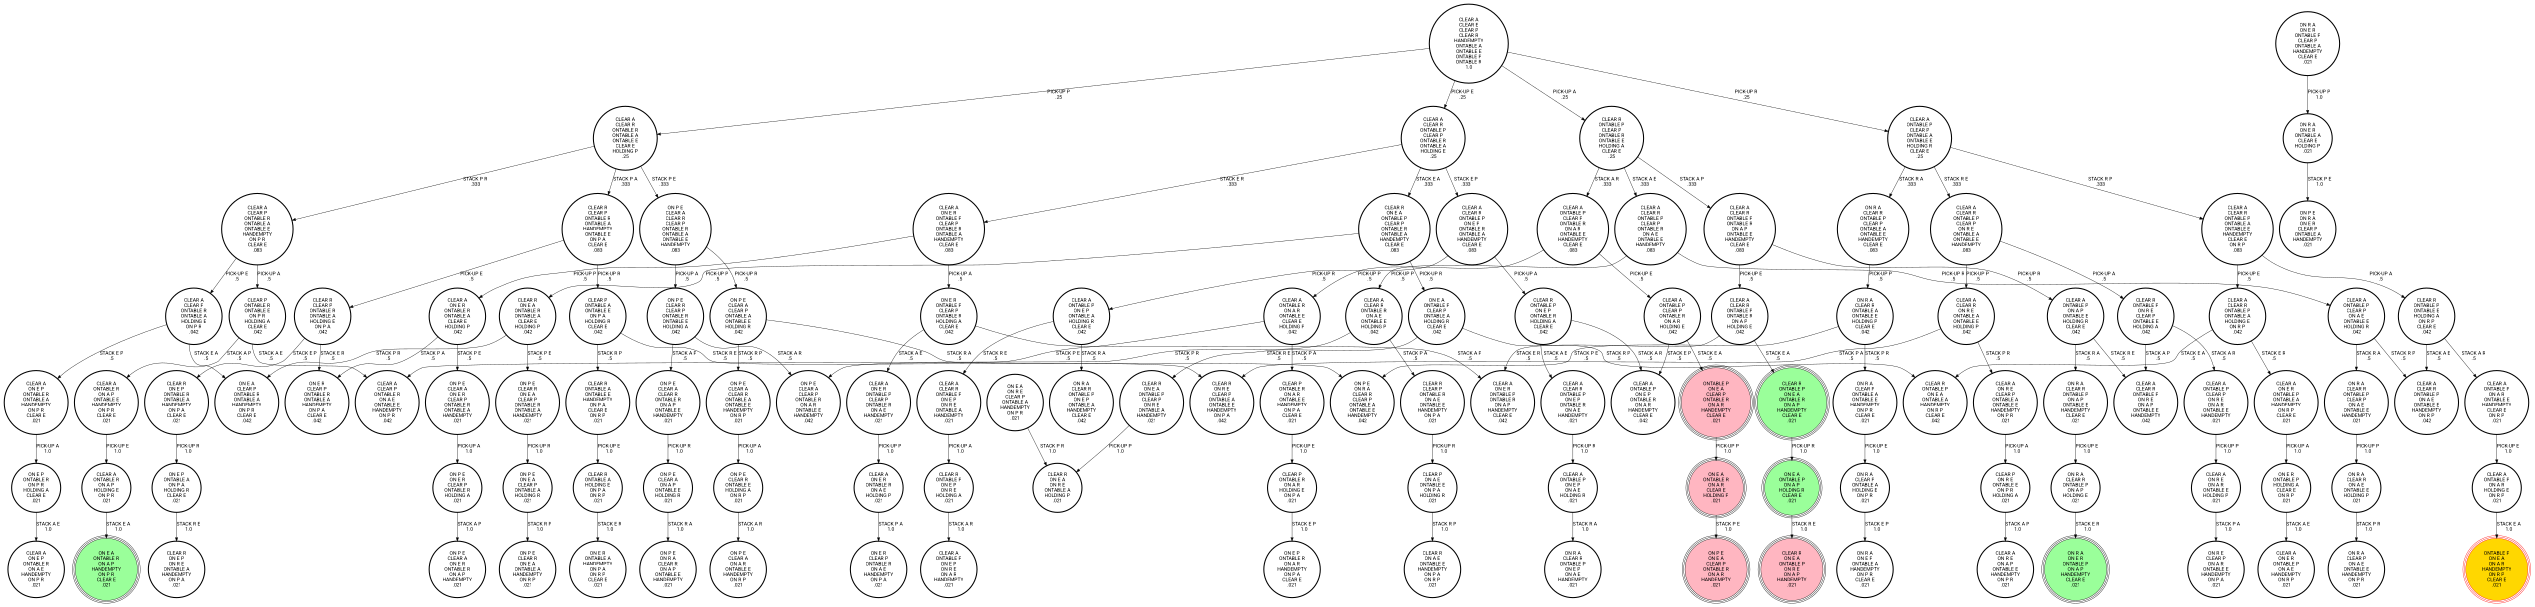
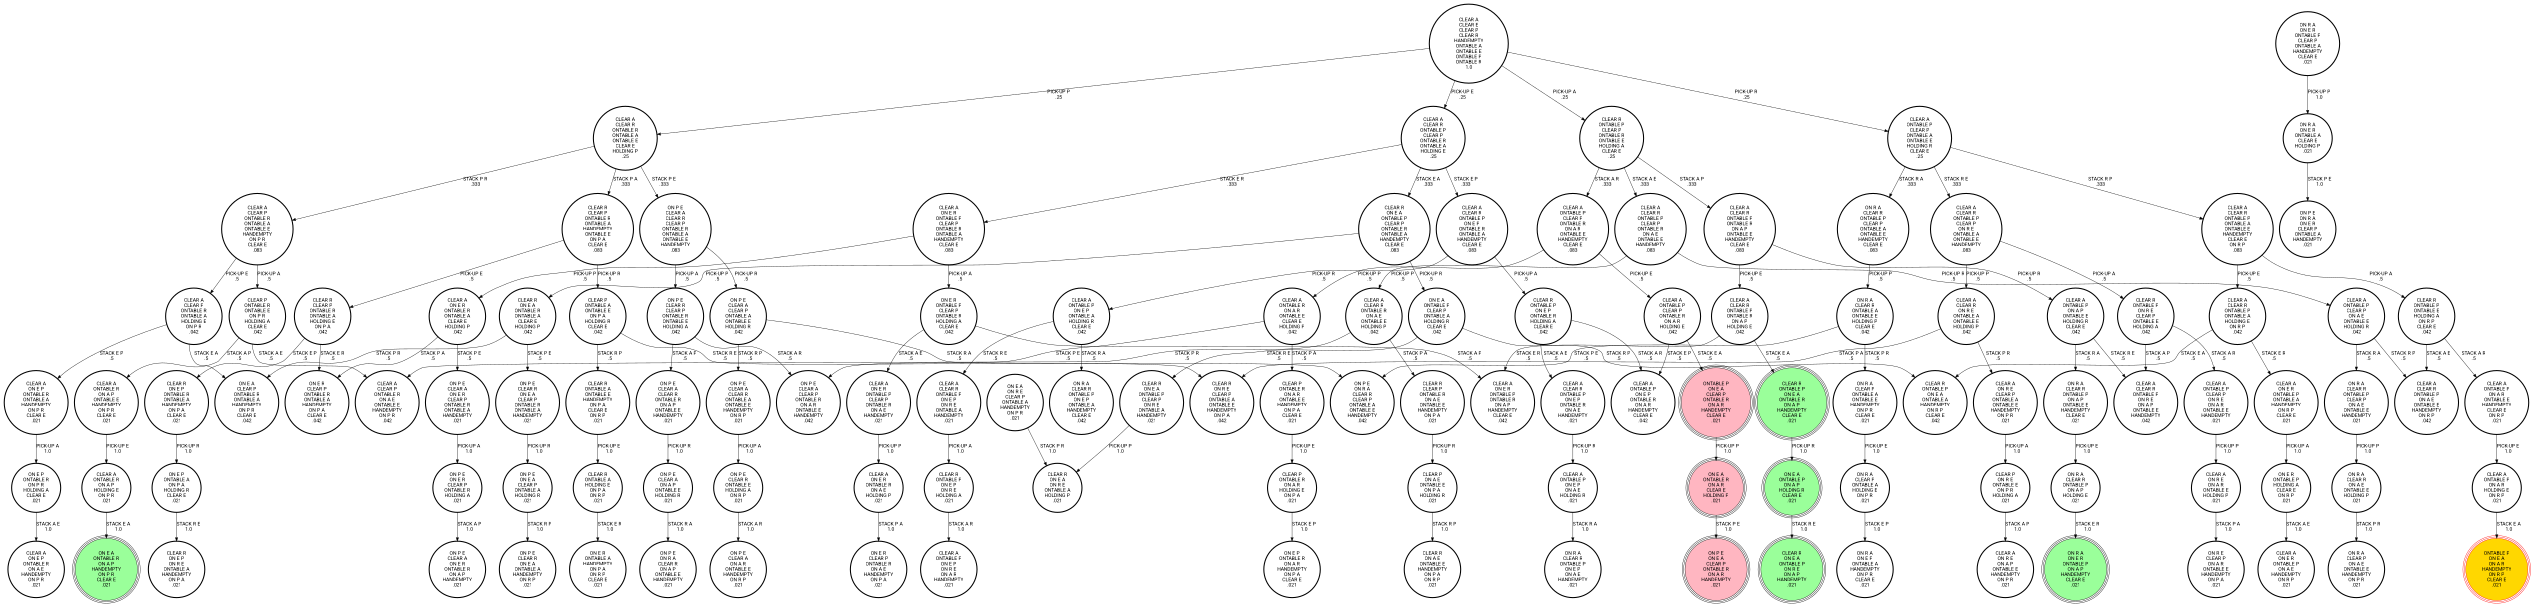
(1792, 569) -> (1792, 569)
